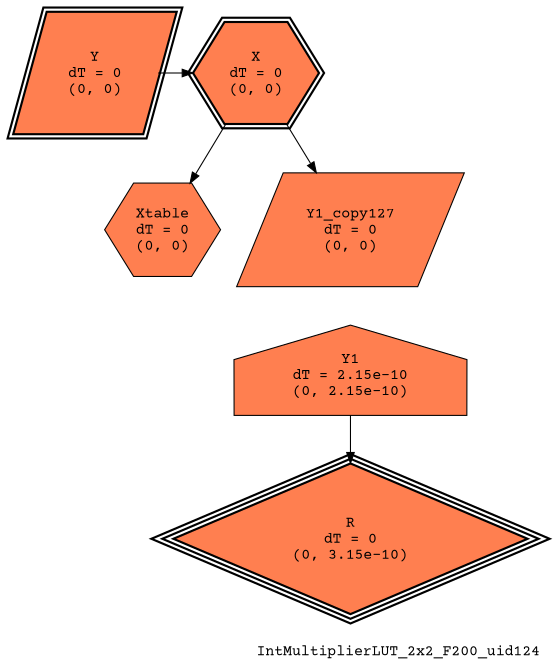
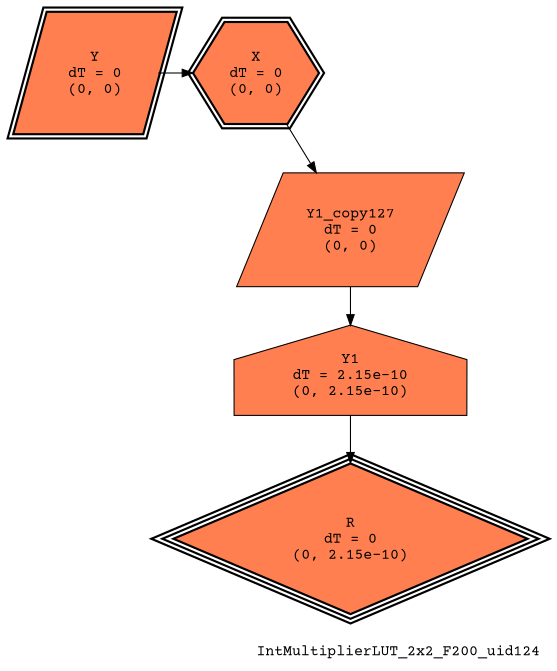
(163, 230) -> none
none -> (350, 301)
(350, 539) -> (350, 539)
